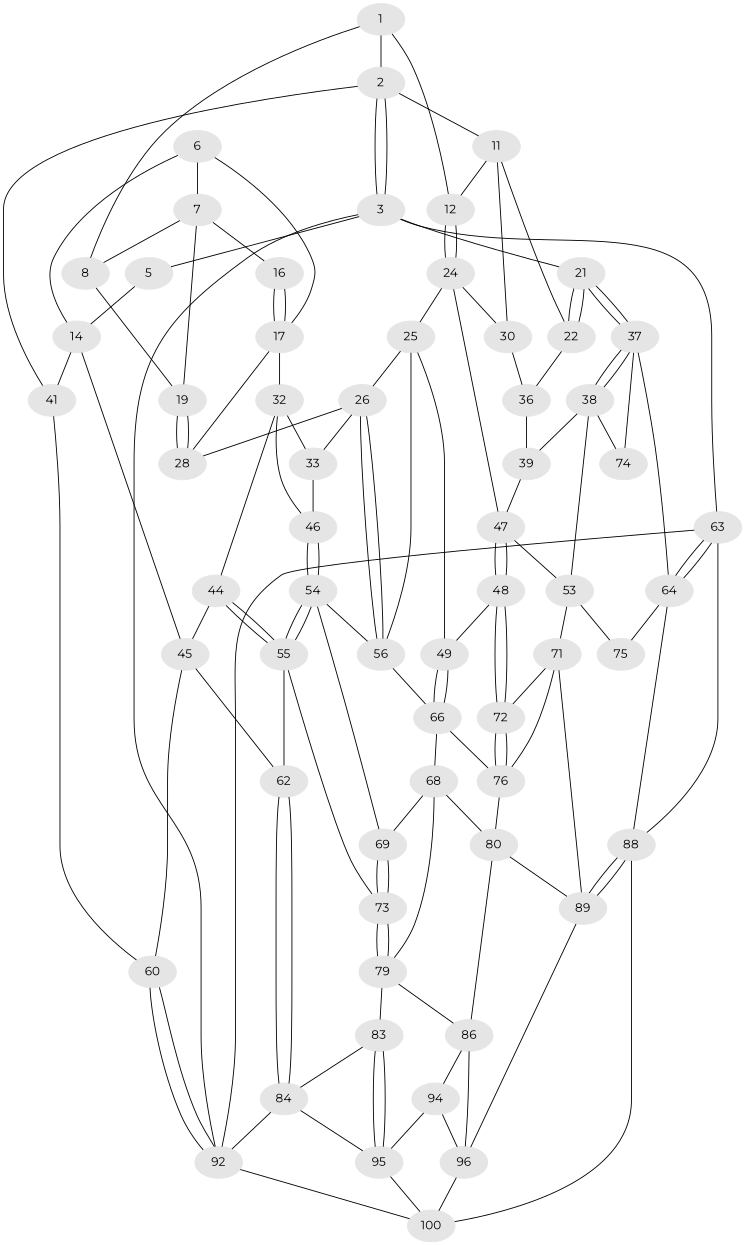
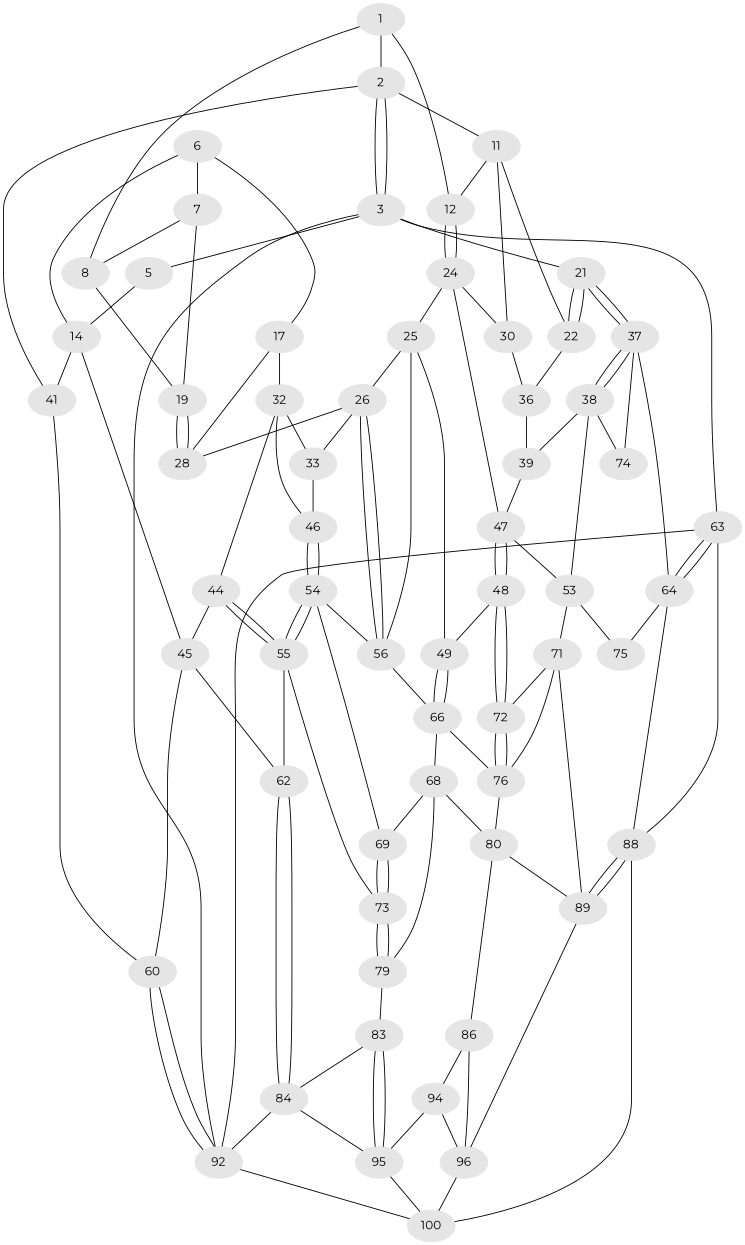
(280, 273) -> none
(426, 1004) -> none
